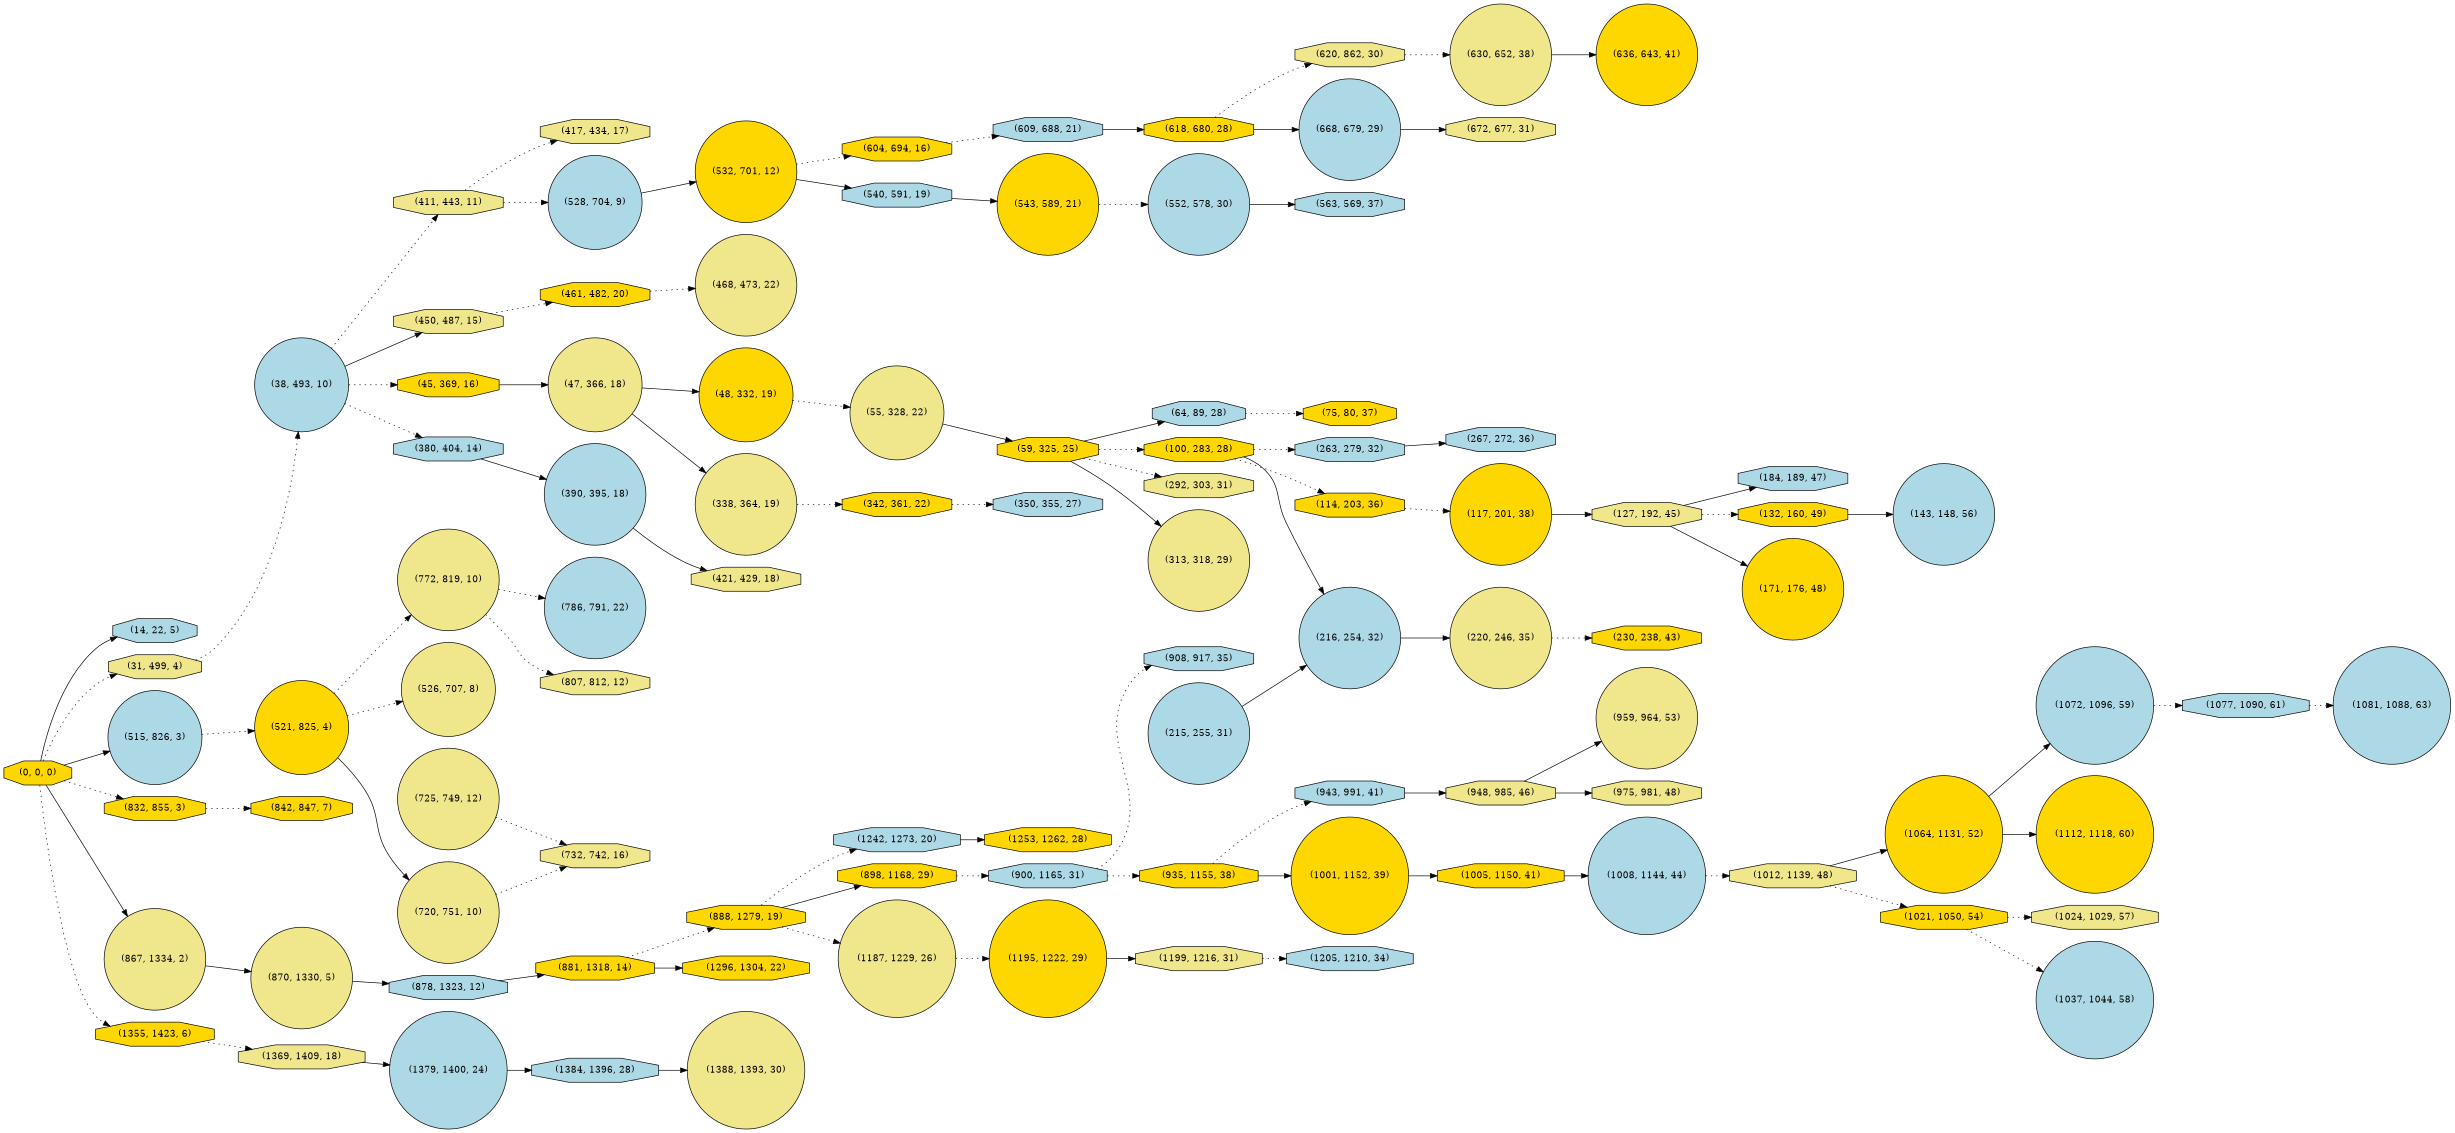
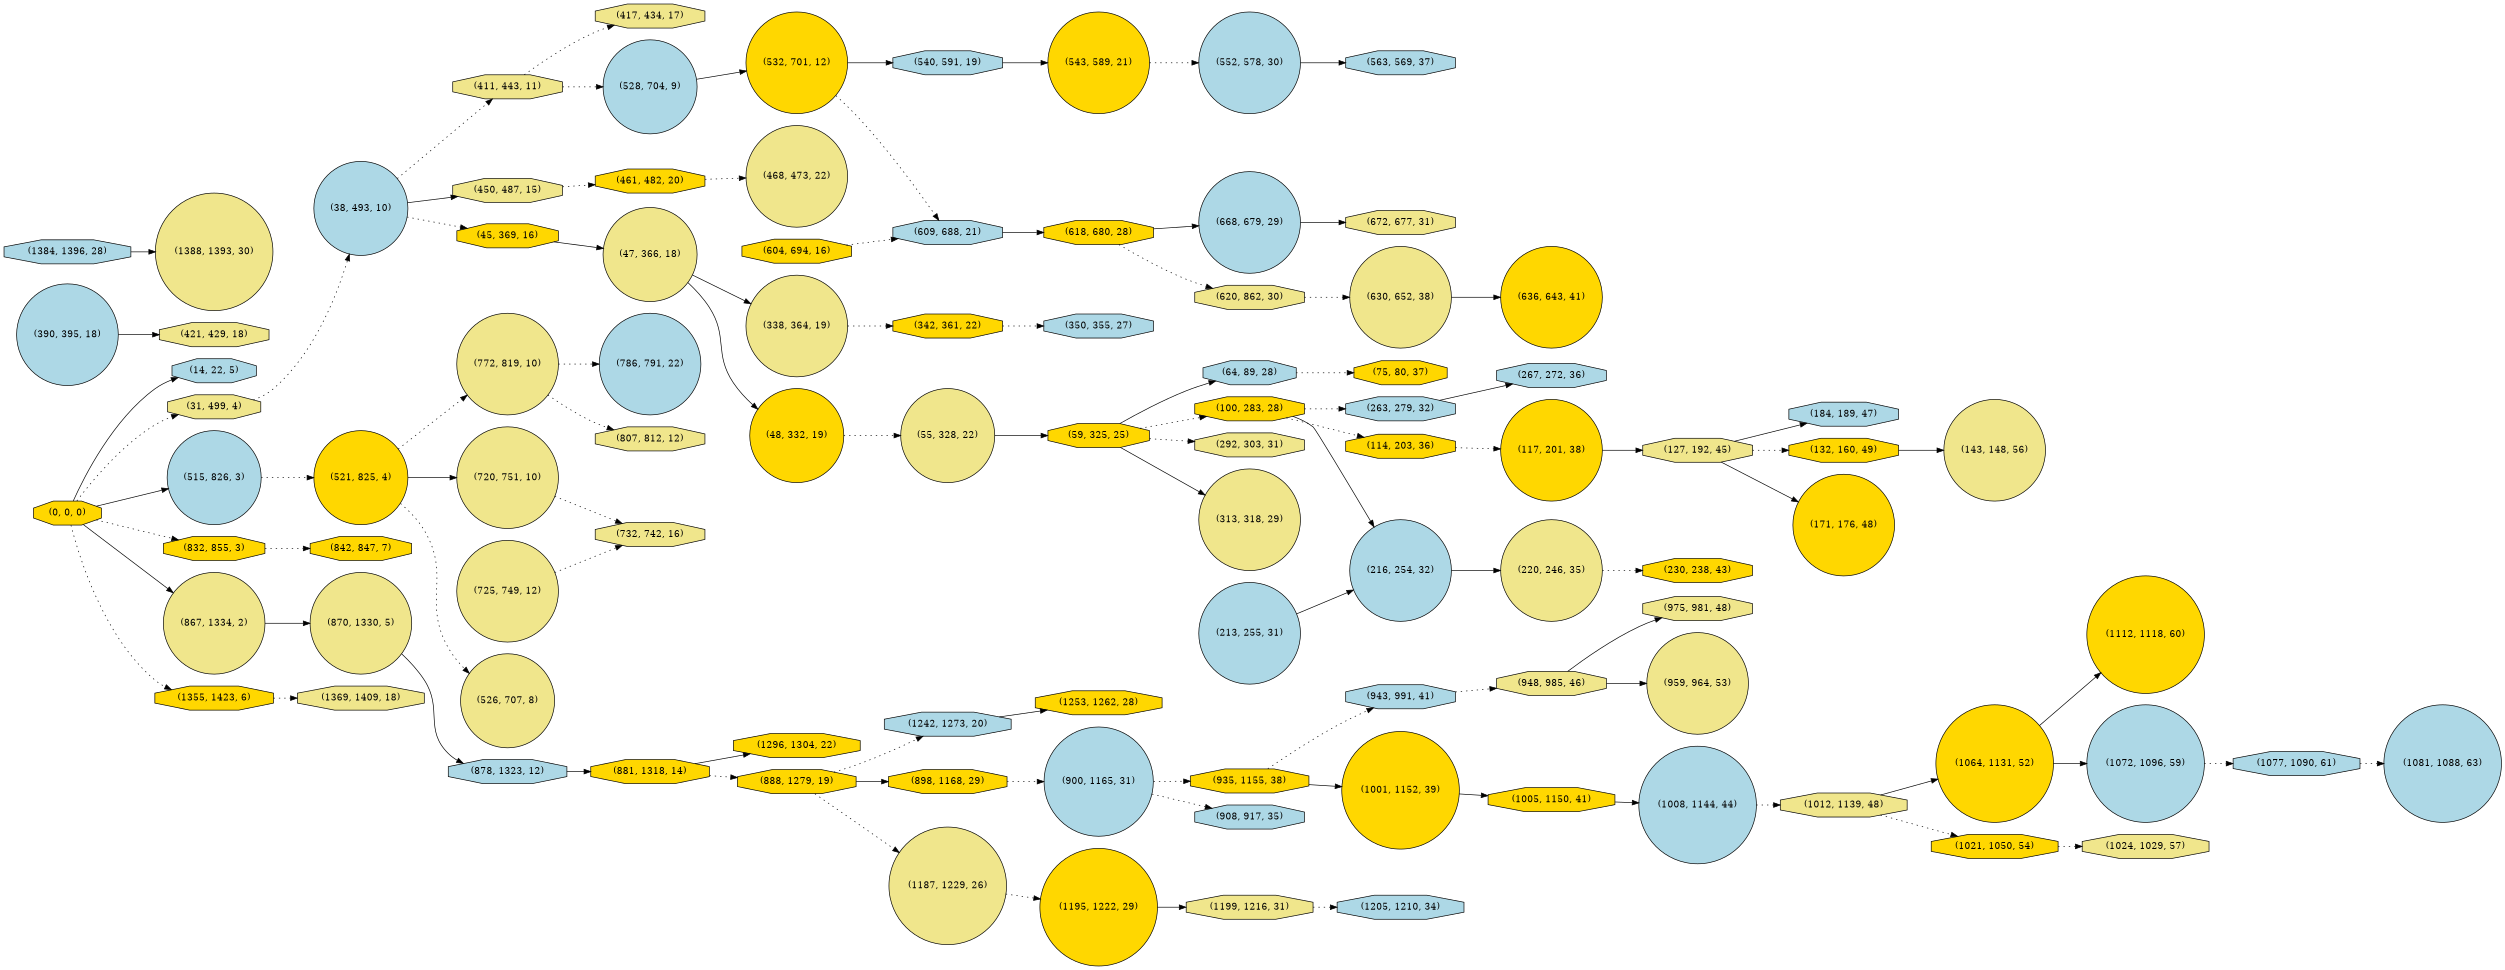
(820, 161) -> (888, 153)
(448, 449) -> none
(1944, 514) -> (1995, 450)
(1199, 734) -> (1250, 633)
(1422, 793) -> (1473, 690)
(1048, 876) -> (1099, 782)
(2095, 1000) -> none
(448, 1070) -> none
